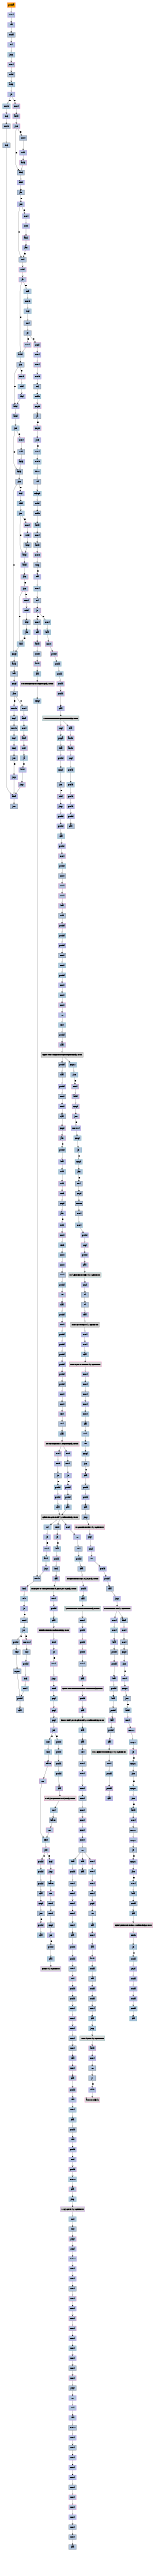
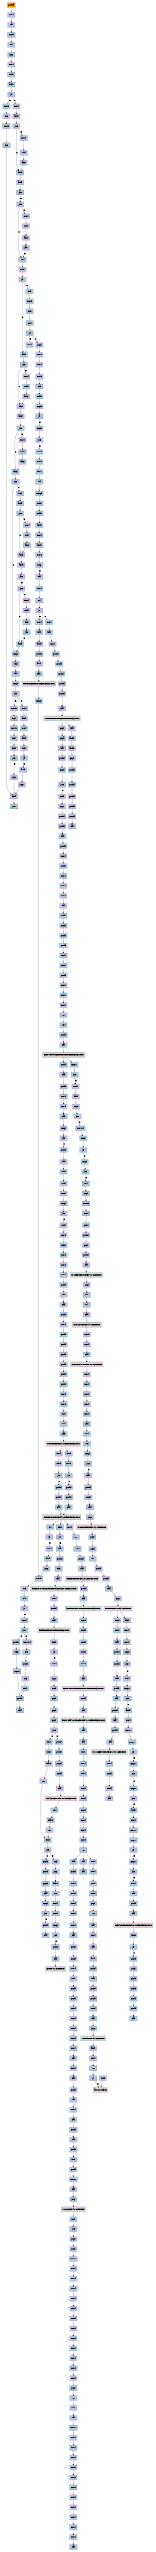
(92, 2083) -> (96, 2083)
